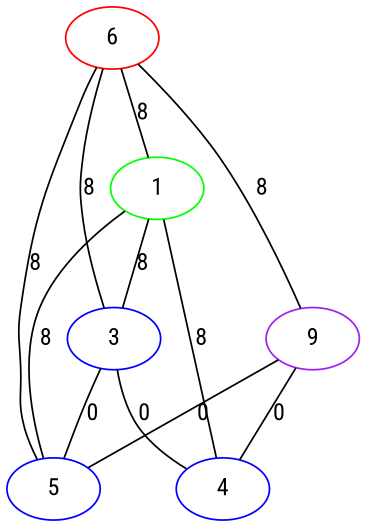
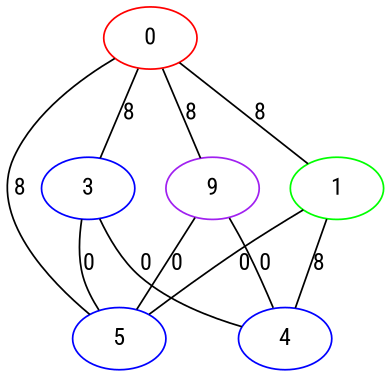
(112, 38) -> (150, 38)
(136, 264) -> none
(46, 339) -> (245, 263)
